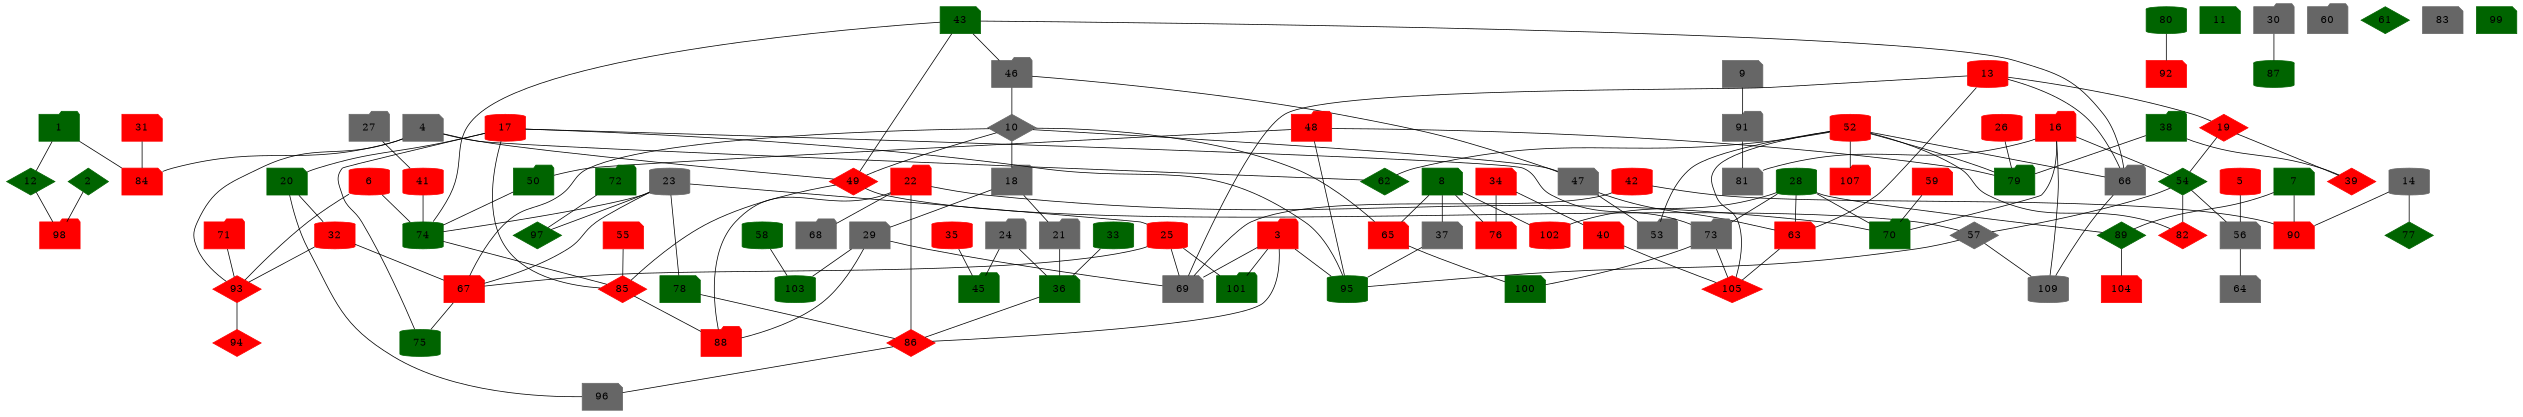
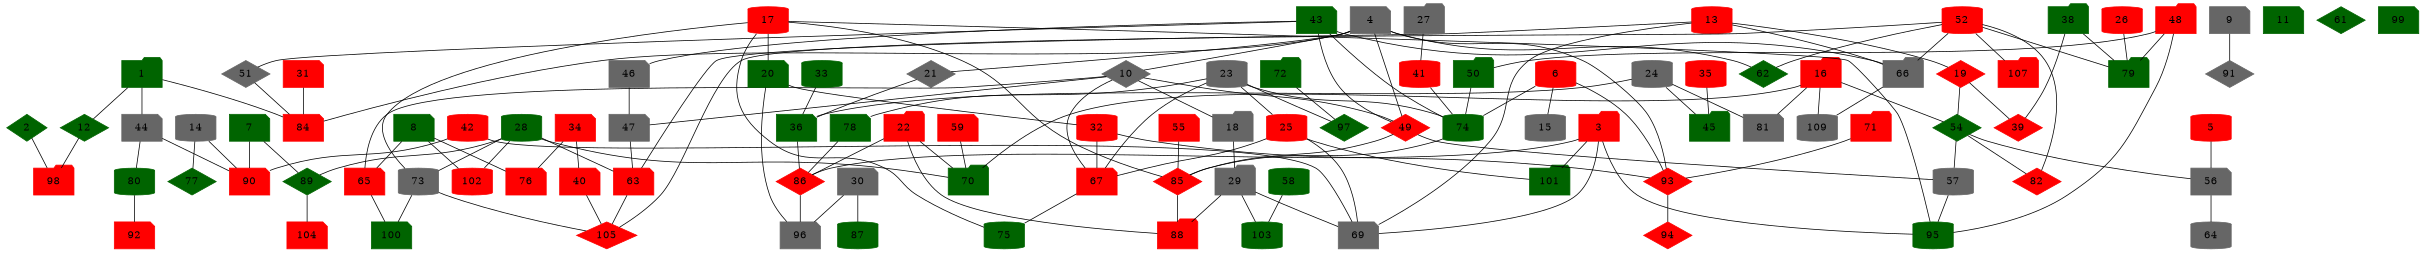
(2274, 20) -> (858, 182)
(2328, 20) -> none
(2443, 20) -> none
none -> (246, 74)
(1012, 74) -> (629, 74)
(1012, 101) -> (1247, 52)
none -> (142, 128)
none -> (1545, 128)
(1743, 128) -> (2230, 74)
(1743, 157) -> (1713, 103)
(1034, 207) -> (1131, 57)
none -> (829, 209)
(816, 235) -> none
(870, 235) -> (1235, 182)
(1006, 235) -> (1652, 74)
(1060, 235) -> (931, 74)
(1442, 235) -> none
(1657, 235) -> none
(1711, 235) -> (418, 182)
(1974, 235) -> (1953, 182)
(2008, 260) -> none
(2240, 289) -> (2211, 235)
